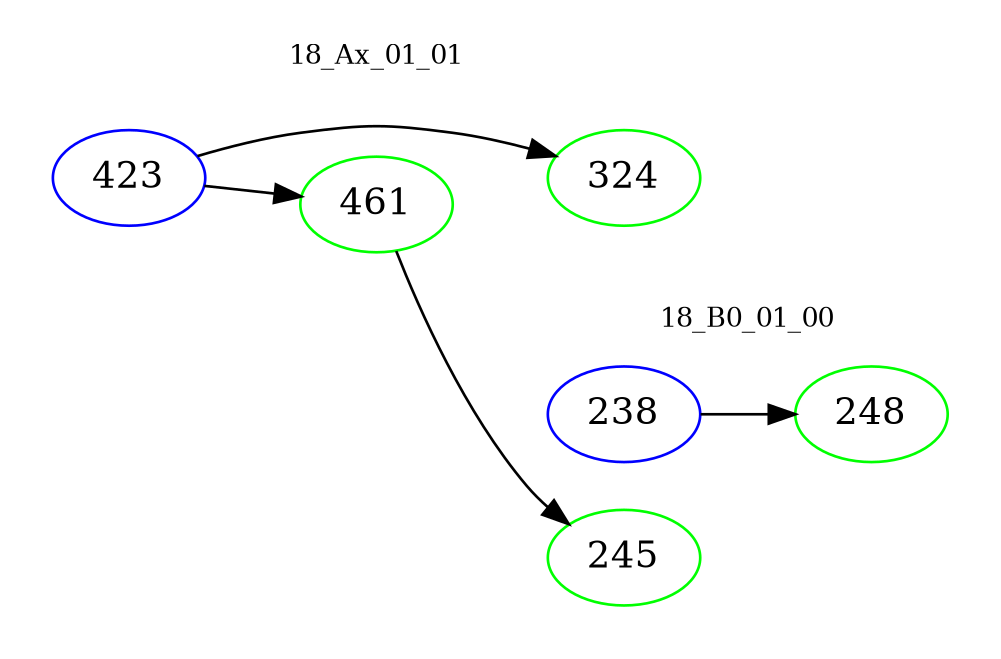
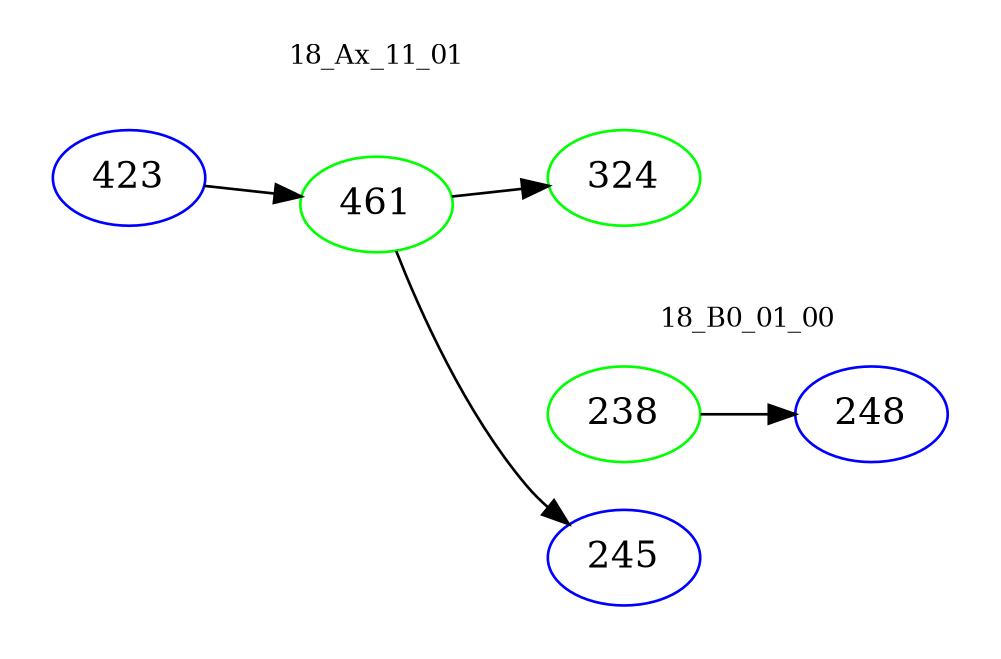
(377, 57) -> (377, 57)
(363, 127) -> (487, 193)
(624, 414) -> (624, 414)
(872, 414) -> (872, 414)
(624, 558) -> (624, 558)
